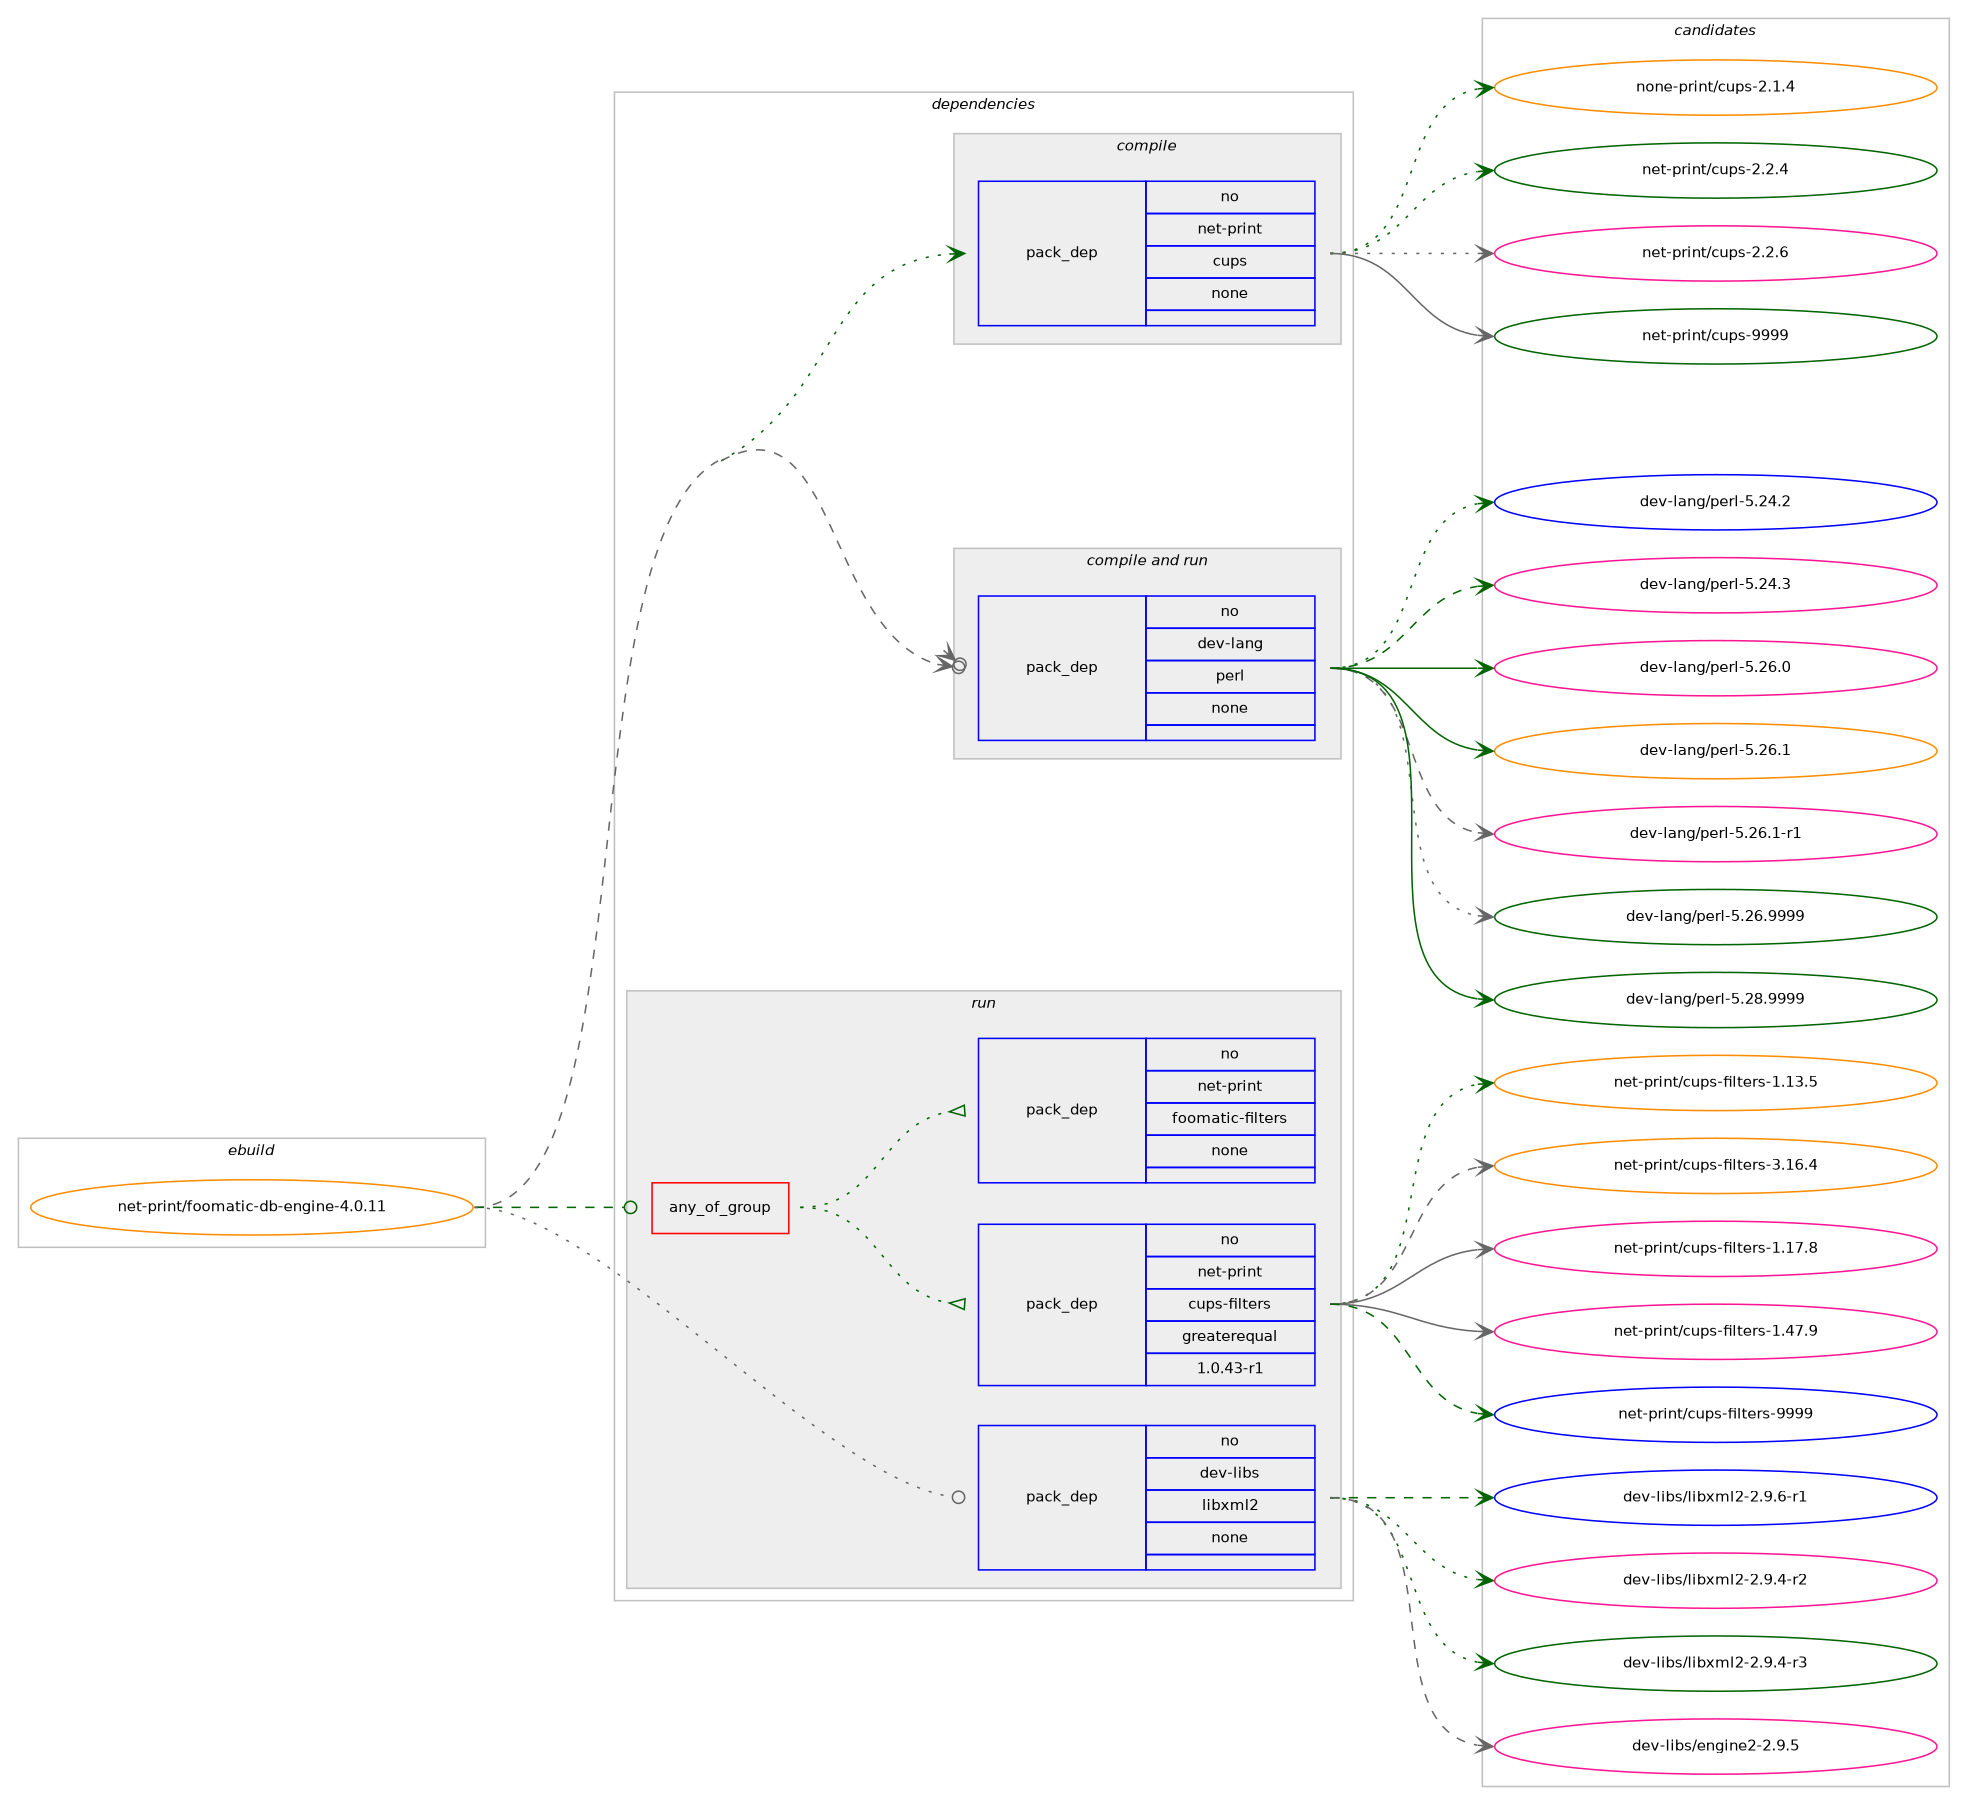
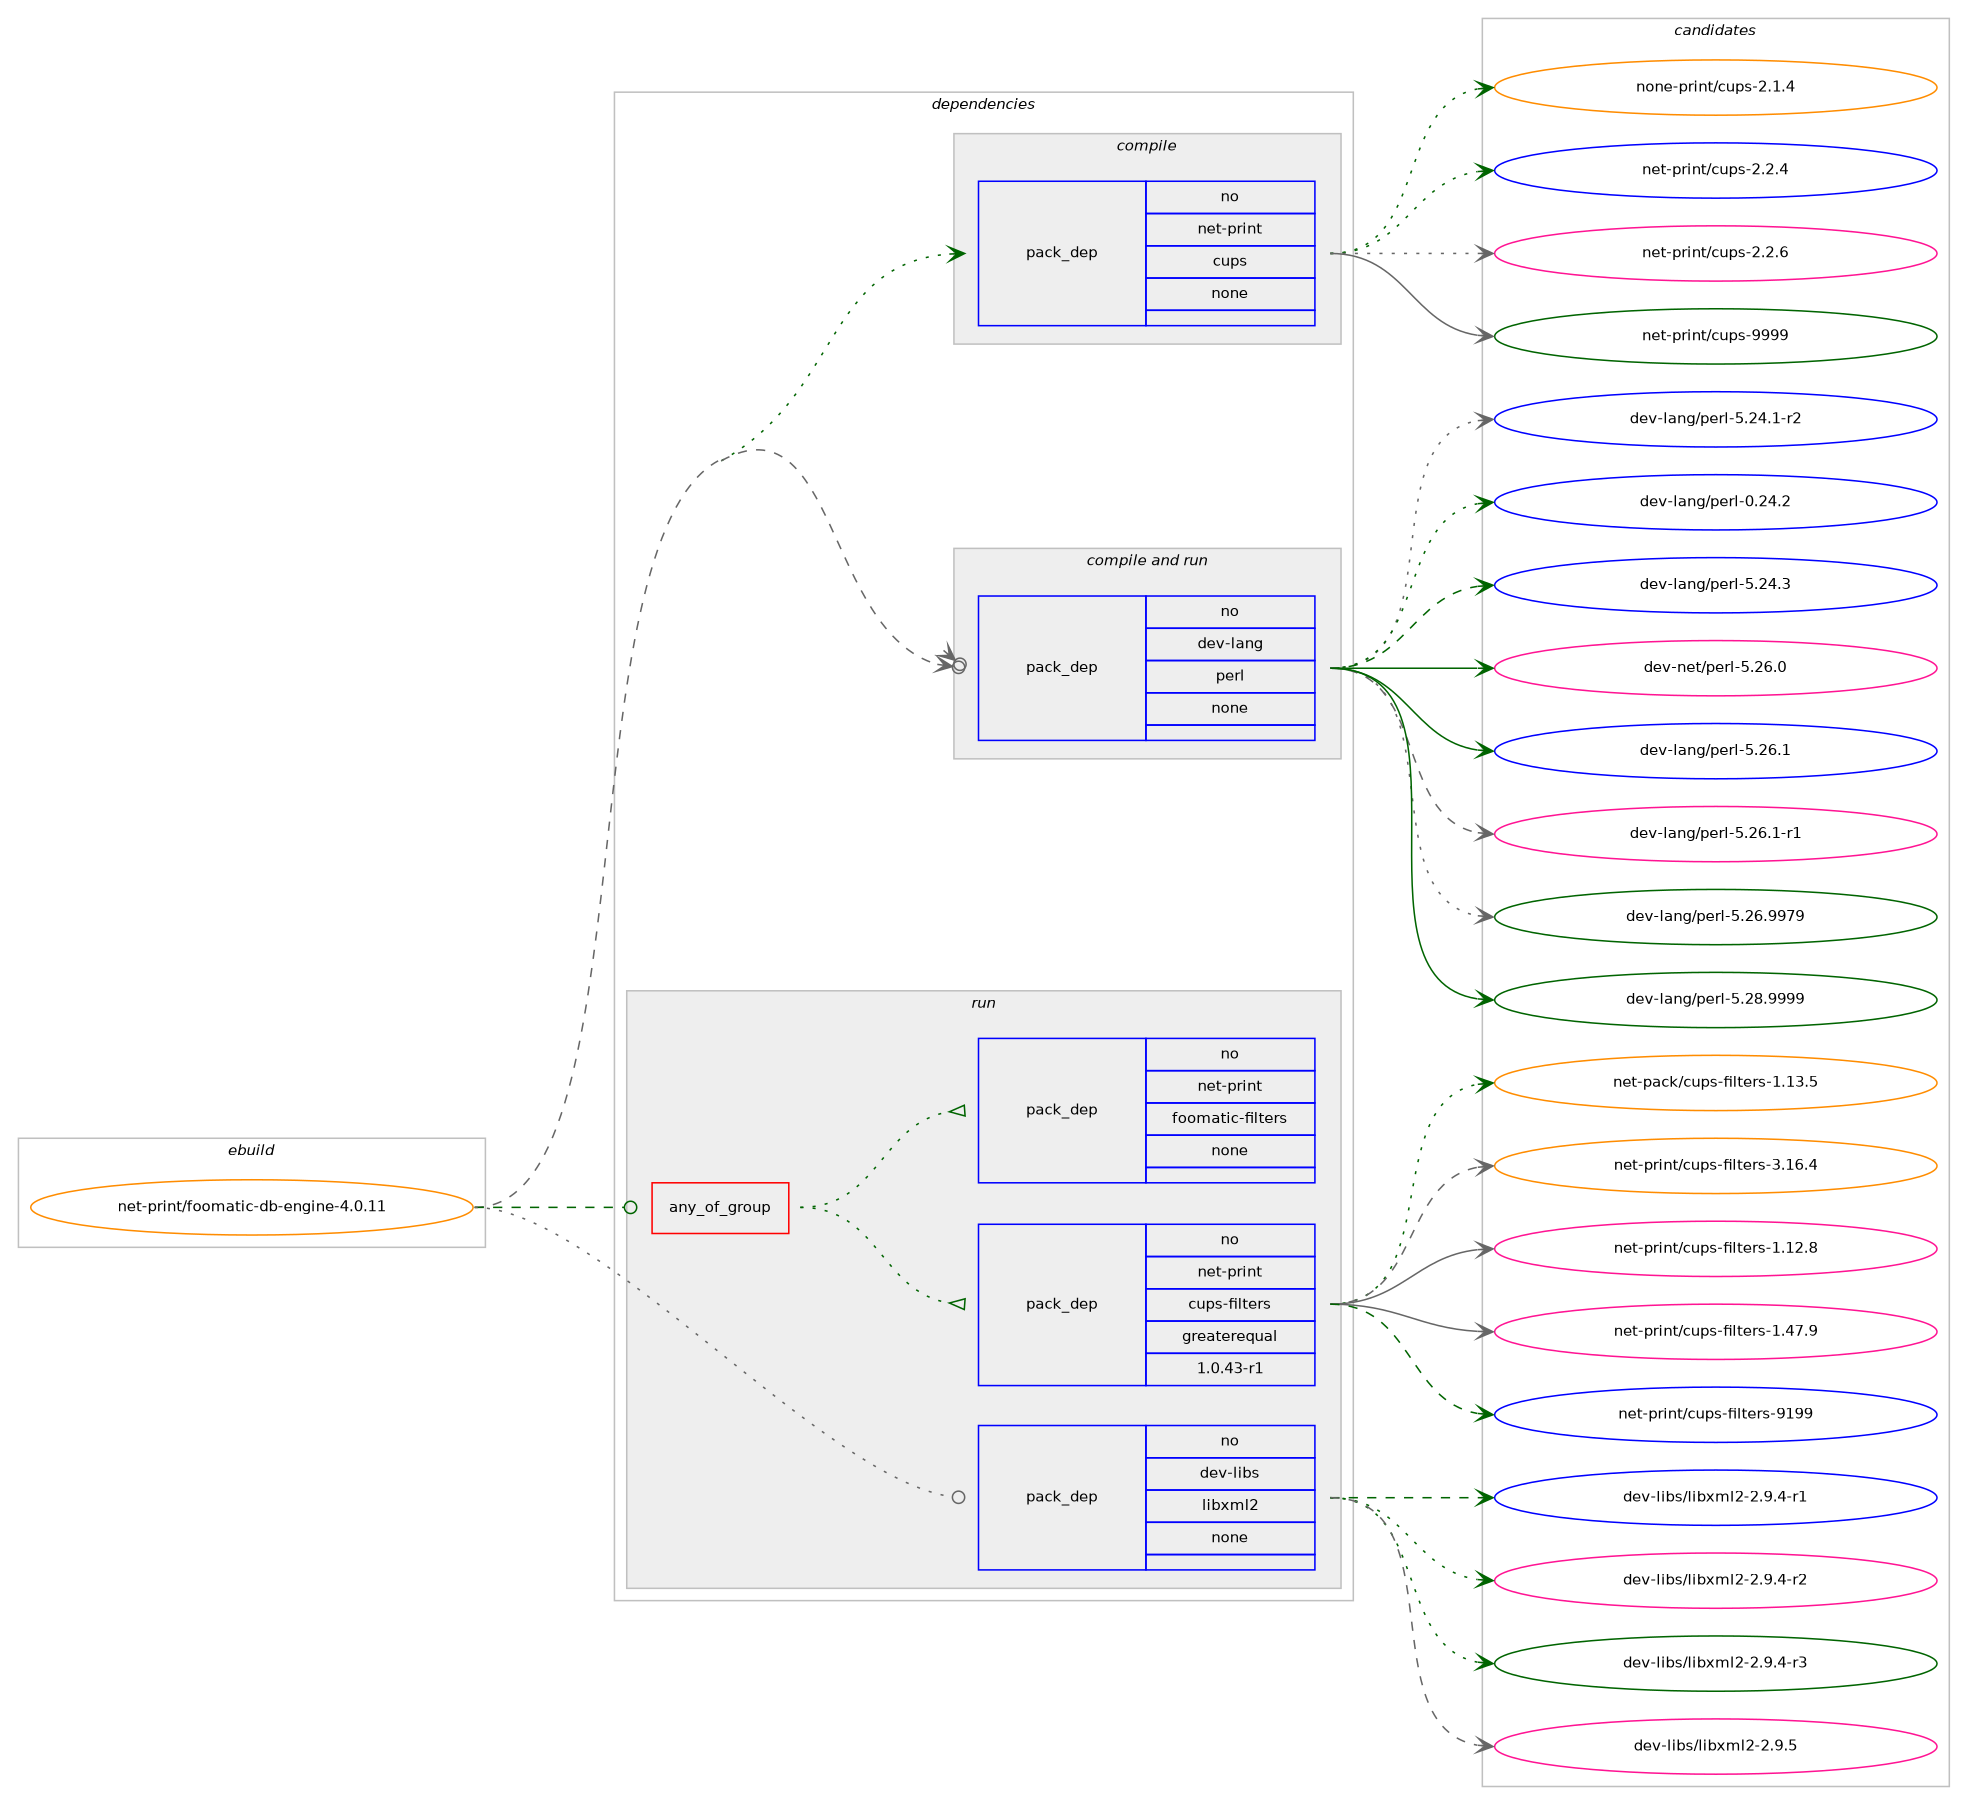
(1716, 171) -> (1716, 171)
none -> (1716, 419)
(1716, 502) -> (1716, 502)
(1716, 585) -> (1716, 585)
(1716, 668) -> (1716, 668)
(1716, 751) -> (1716, 751)
(1716, 917) -> (1716, 917)
(1716, 1083) -> (1716, 1083)
(1716, 1249) -> (1716, 1249)
(1716, 1415) -> (1716, 1415)
(1716, 1498) -> (1716, 1498)
(1716, 1747) -> (1716, 1747)
